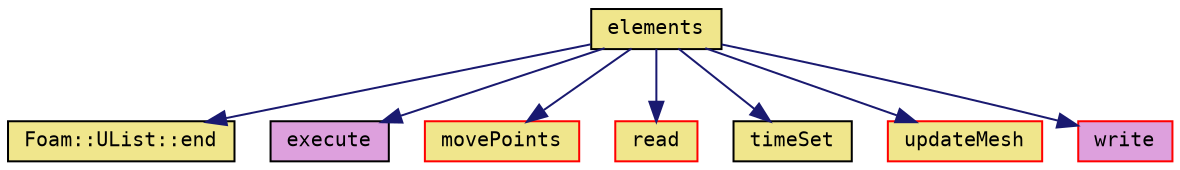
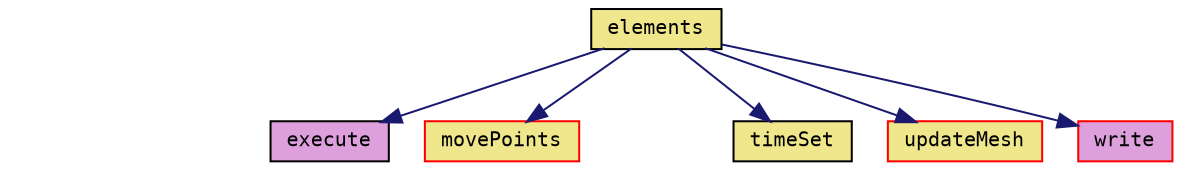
(121, 141) -> none
(656, 141) -> none
